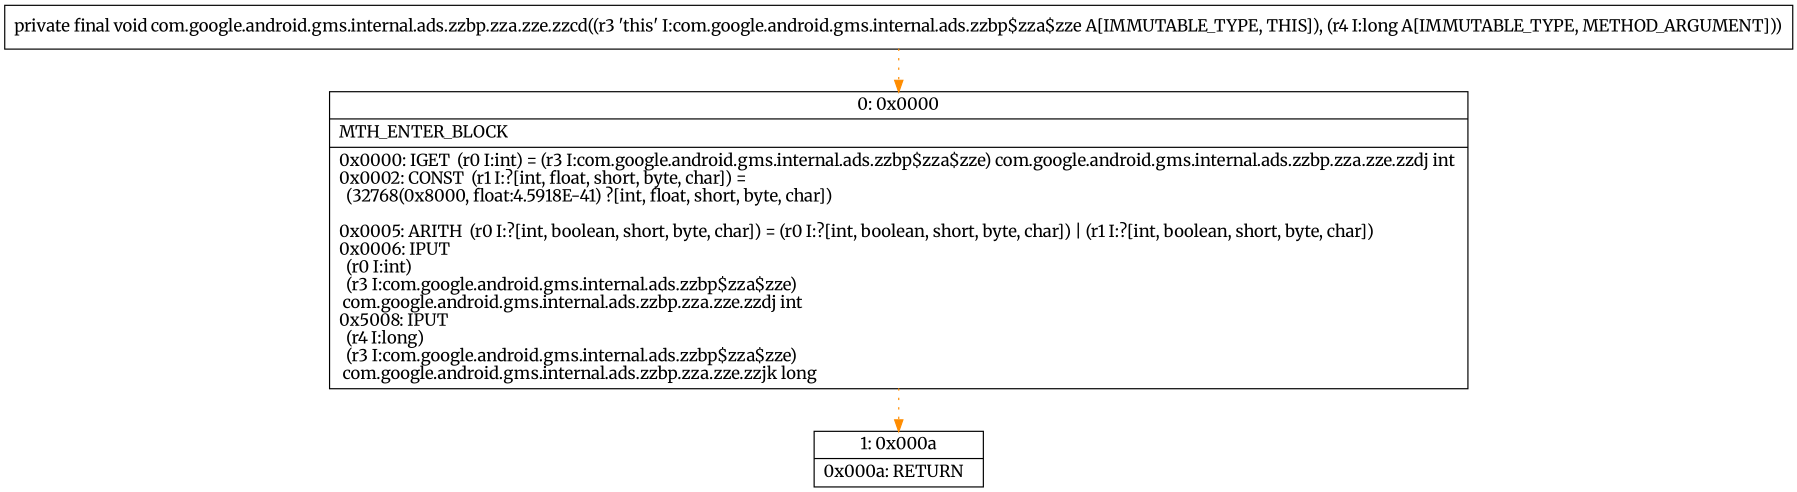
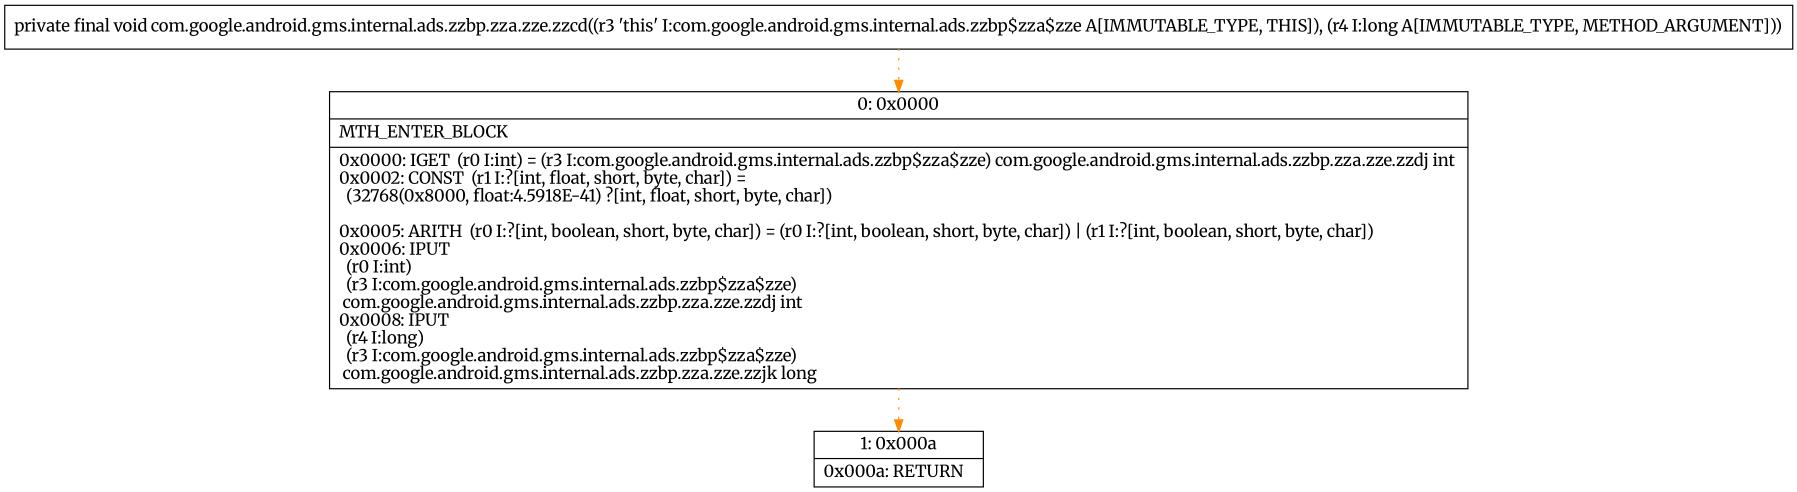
(398, 321) -> (398, 321)
